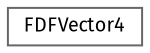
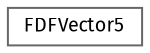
(75, 27) -> (75, 27)
